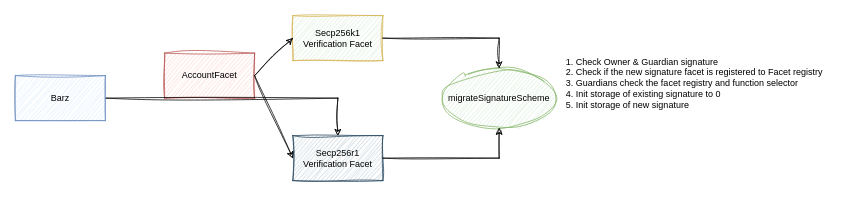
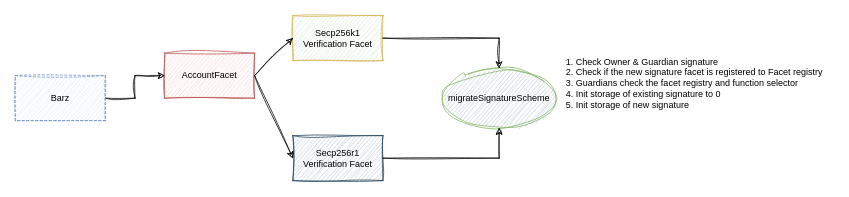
(60, 98) -> (60, 98)
(312, 98) -> (135, 88)
(499, 98) -> (499, 98)
